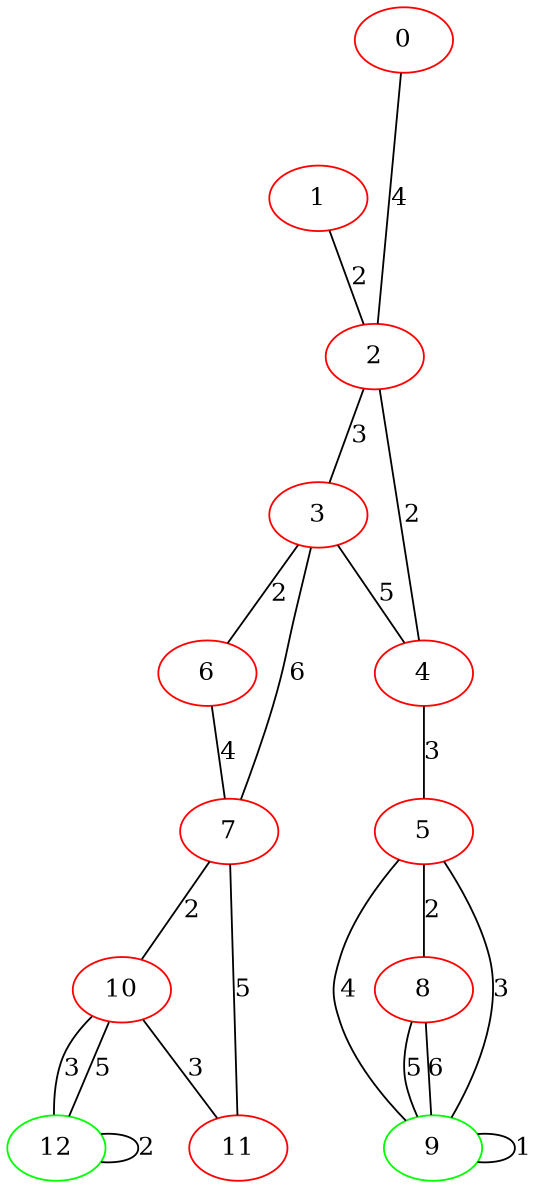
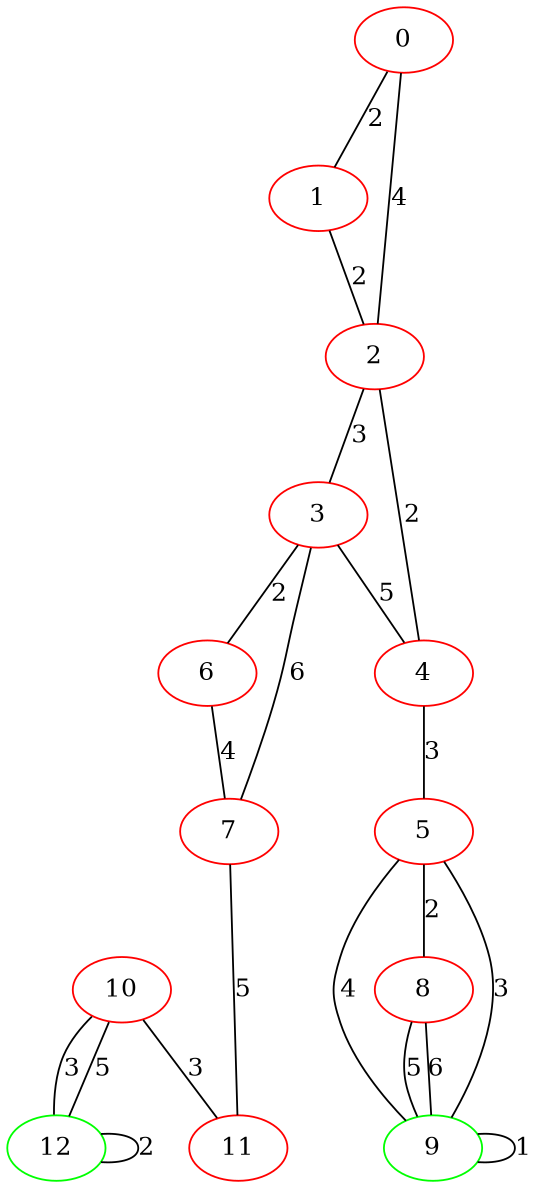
none -> (361, 119)
(176, 910) -> none
